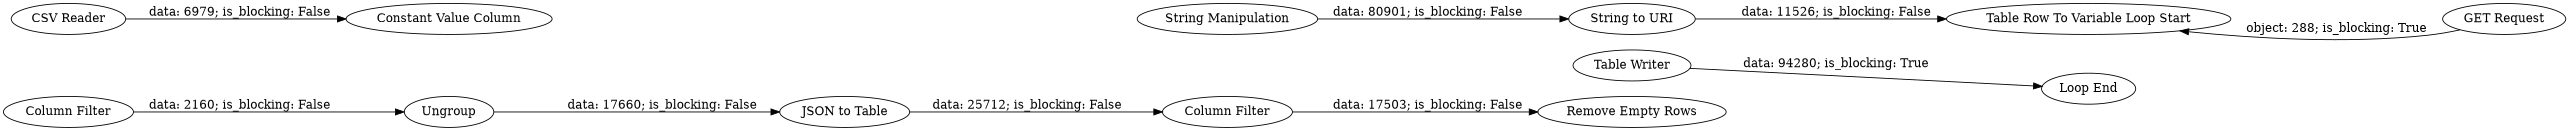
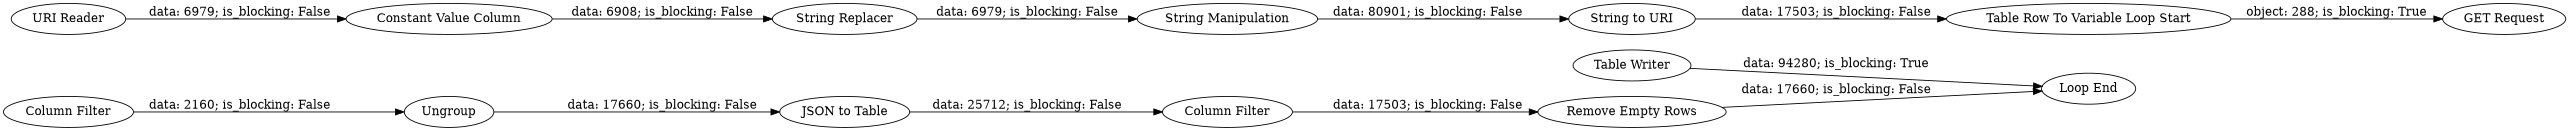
(1836, 12) -> (1836, 12)
(68, 19) -> (68, 19)
none -> (845, 19)
(2325, 40) -> (2332, 19)
none -> (1878, 99)
